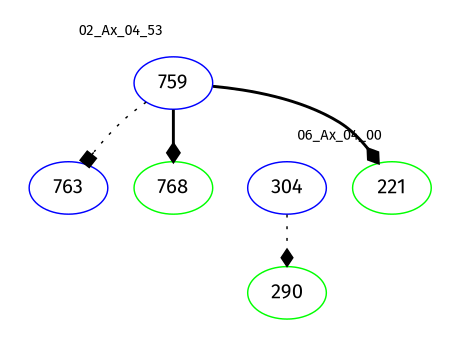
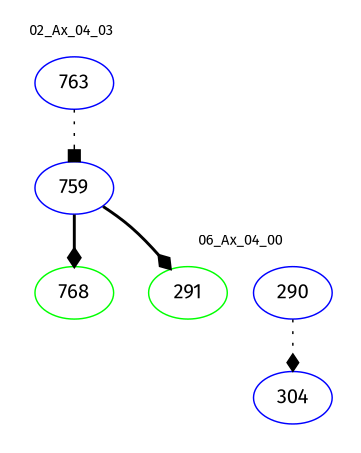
(121, 31) -> (71, 31)
(118, 125) -> (74, 128)
(392, 188) -> (188, 293)
(287, 232) -> (293, 337)
(287, 293) -> (293, 293)
